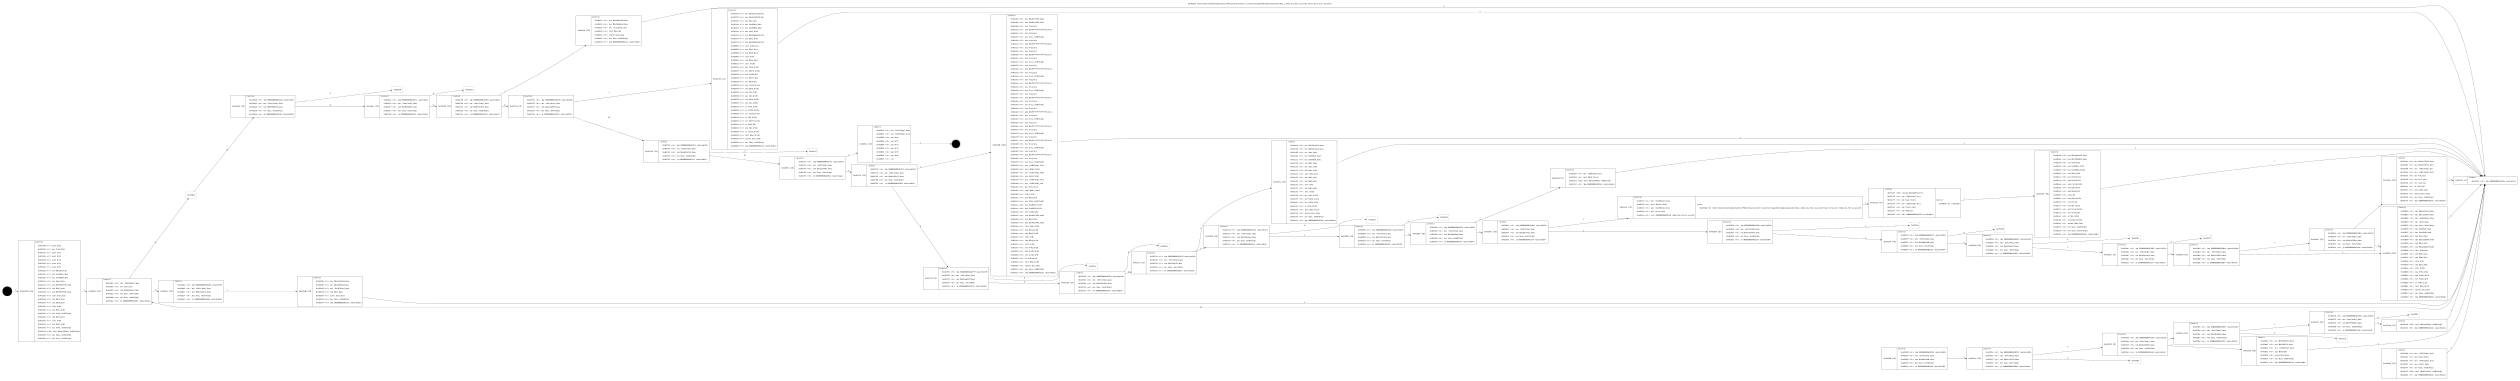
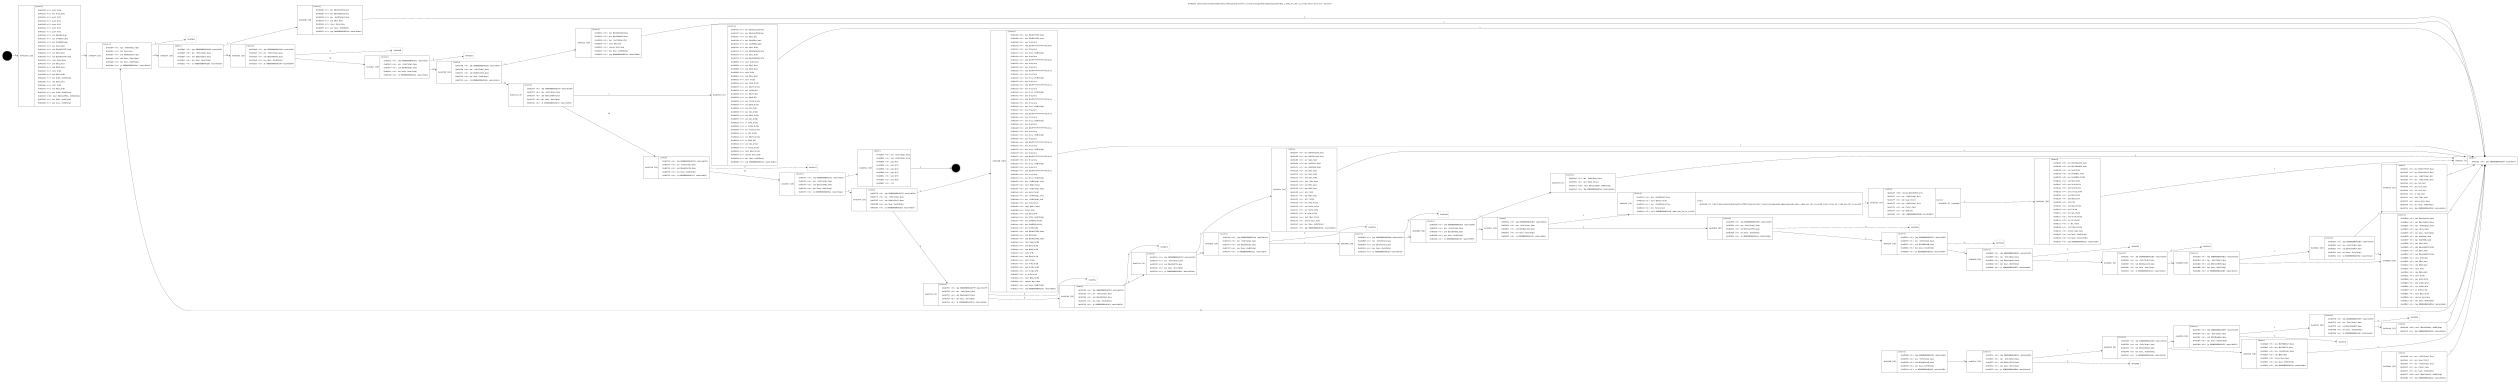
(223, 155) -> (226, 56)
